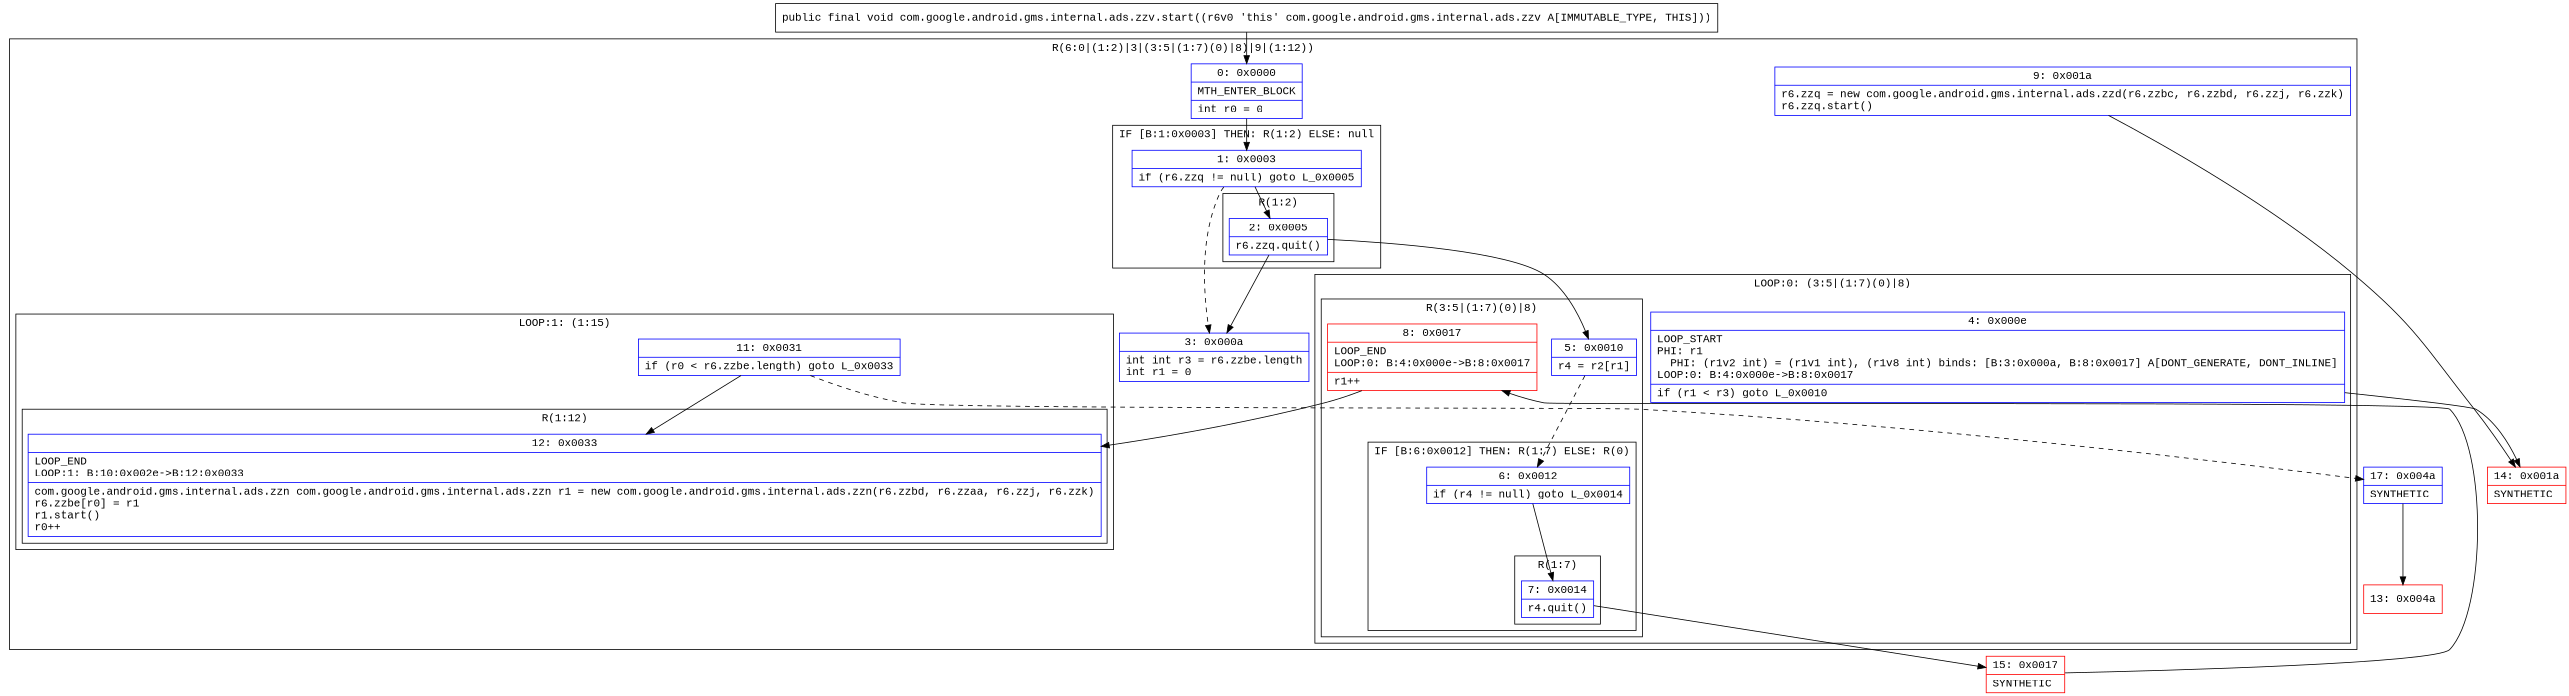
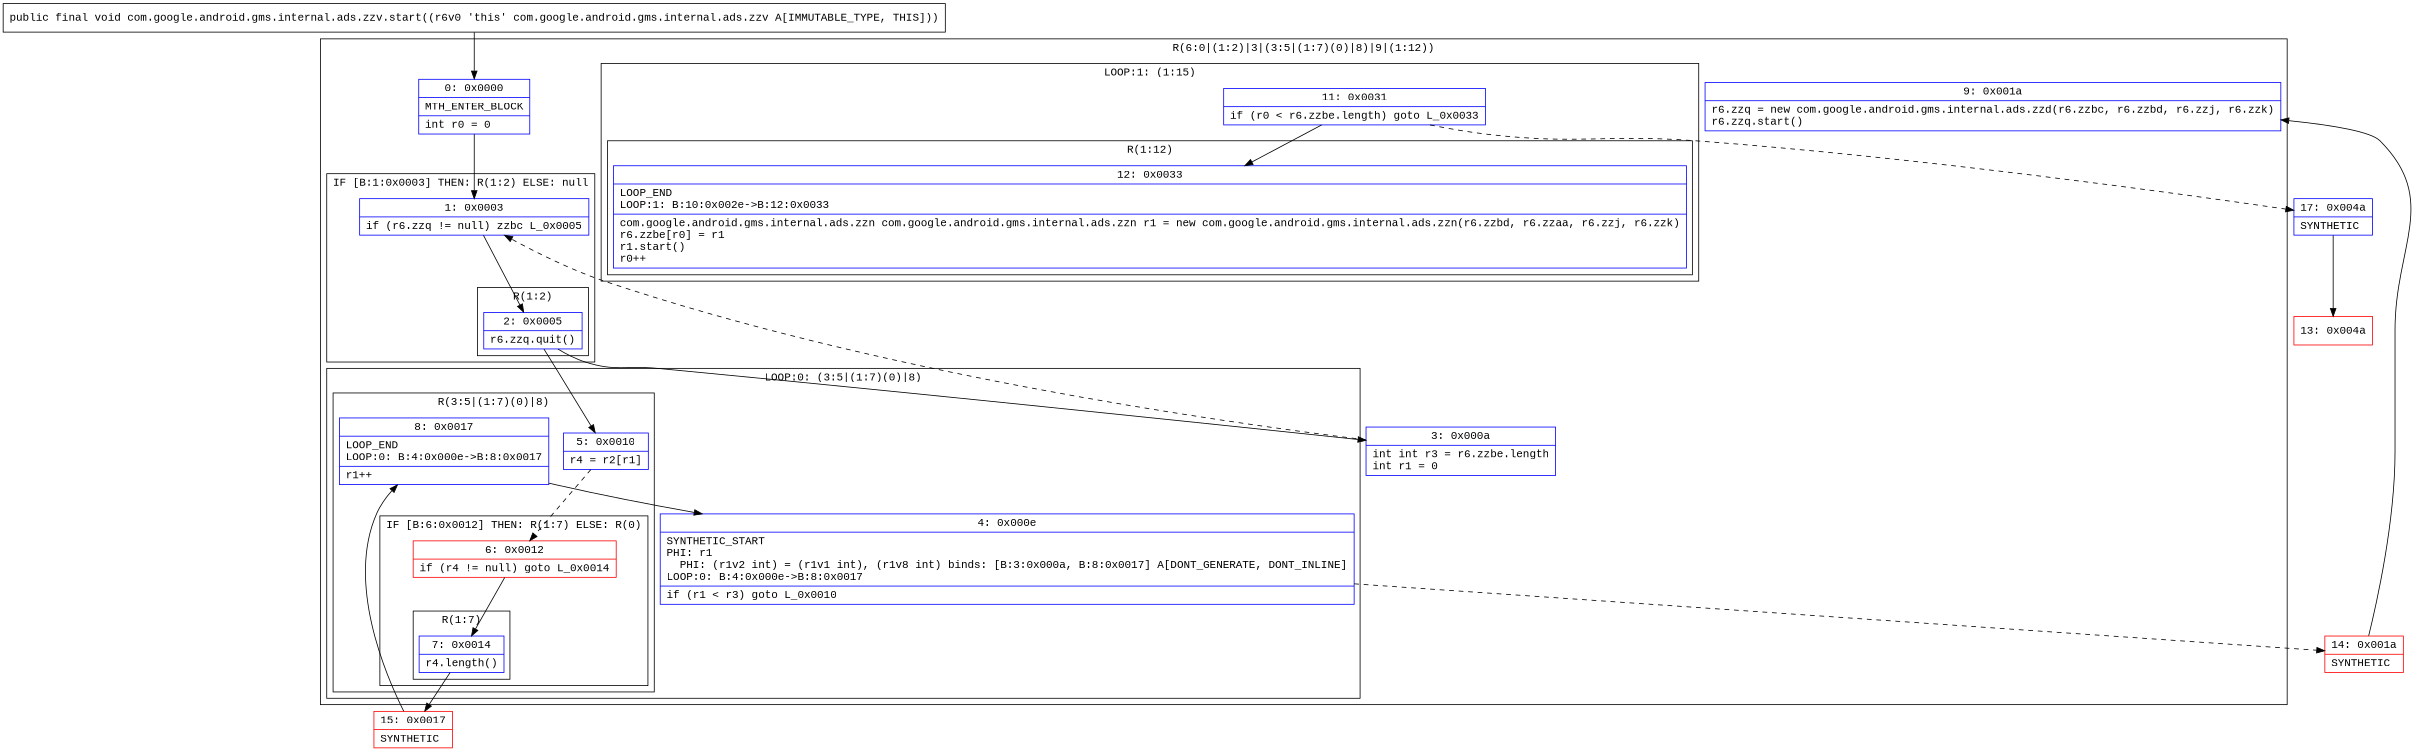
(1247, 177) -> (474, 226)
(1205, 255) -> (910, 363)
(2335, 259) -> (2395, 337)
(1690, 339) -> (716, 541)
(1432, 357) -> (444, 451)
(2443, 404) -> (1835, 617)
(1237, 423) -> (621, 499)
(1528, 485) -> (515, 559)
(1558, 608) -> (462, 663)
